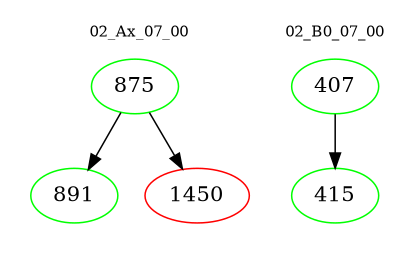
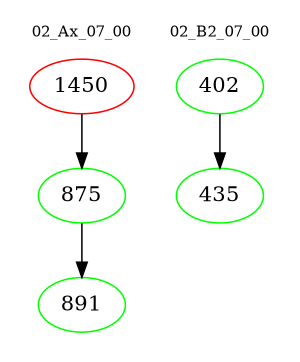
(335, 33) -> (220, 33)
(335, 86) -> (220, 86)
(162, 134) -> (82, 134)
(335, 196) -> (220, 196)
